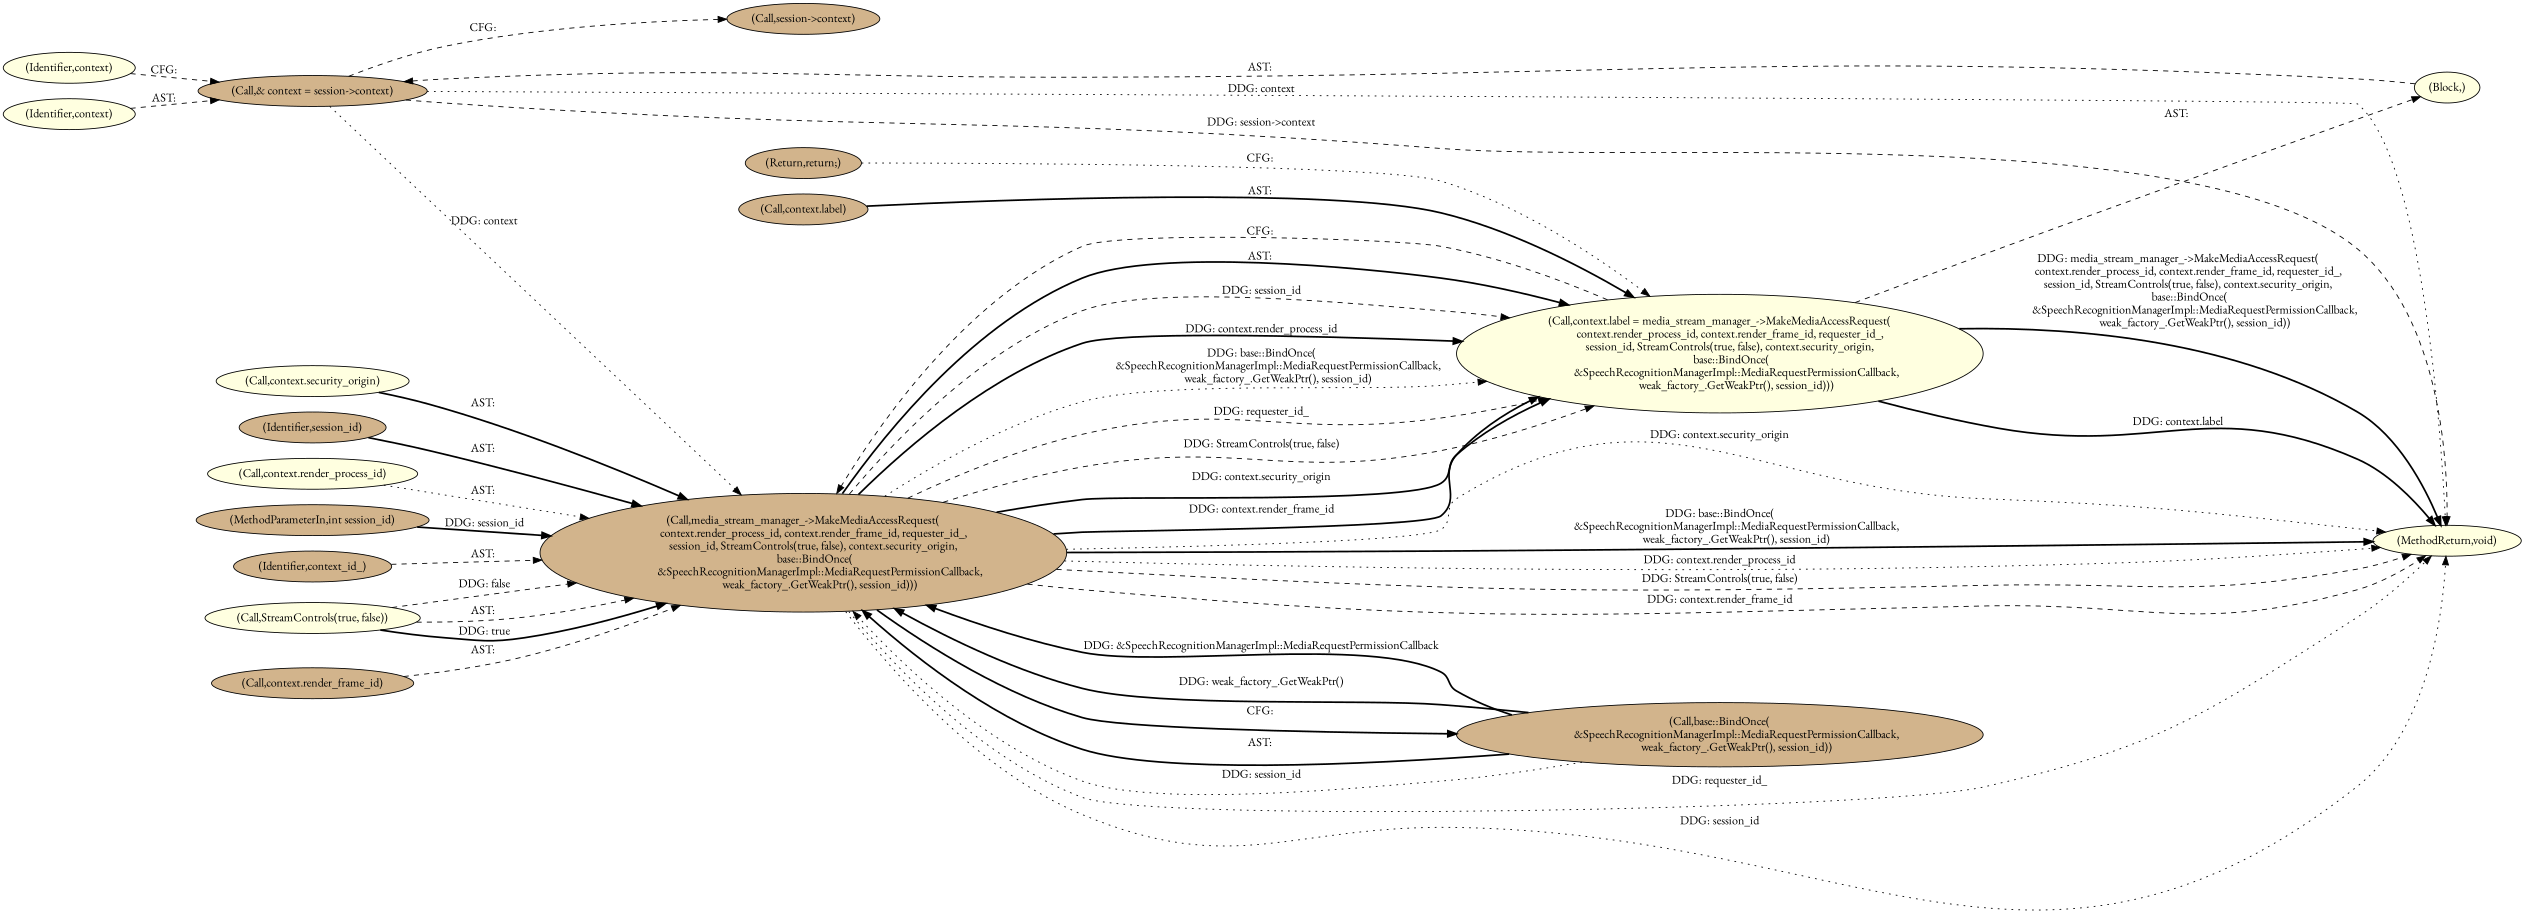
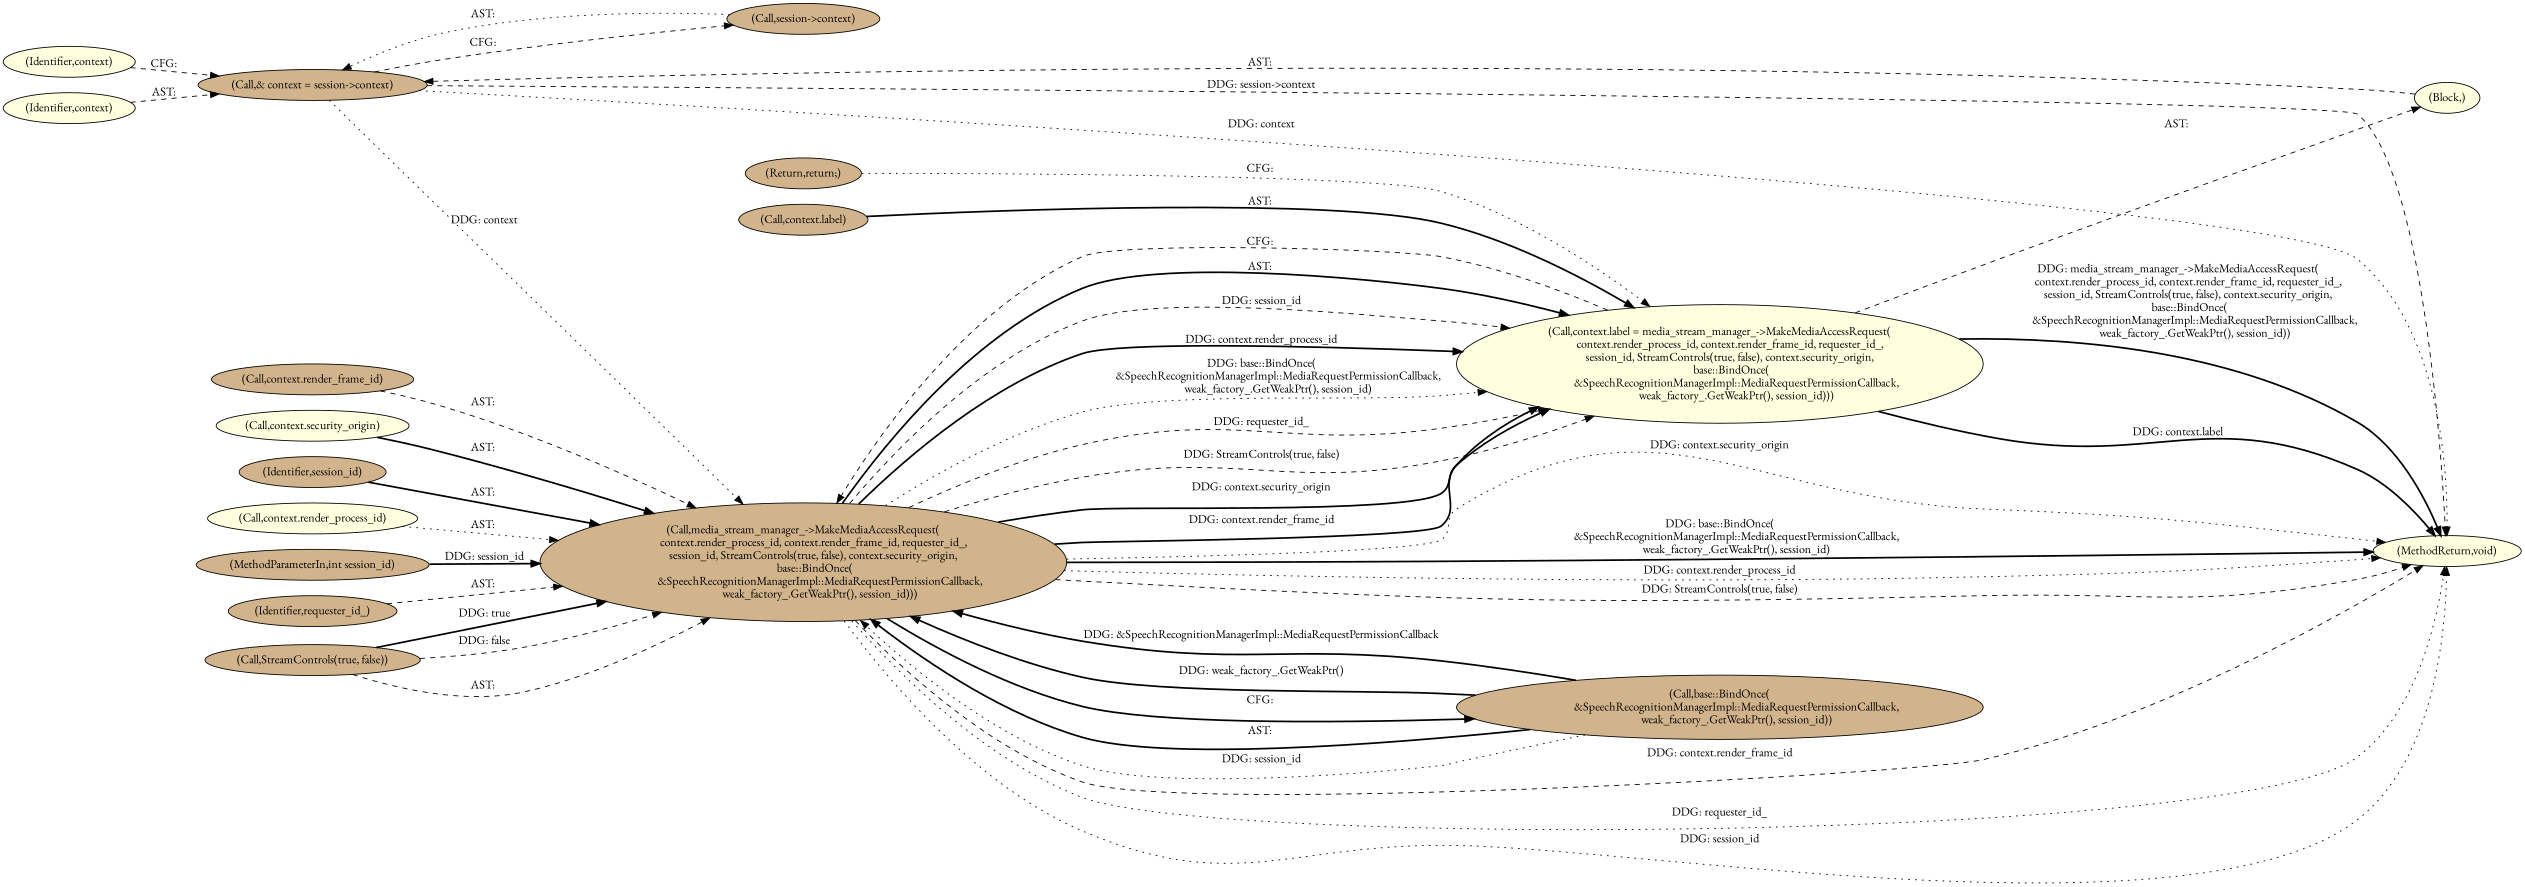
none -> (537, 19)
(313, 567) -> (313, 611)
(313, 618) -> (313, 660)
